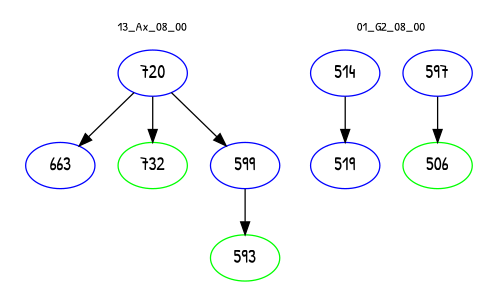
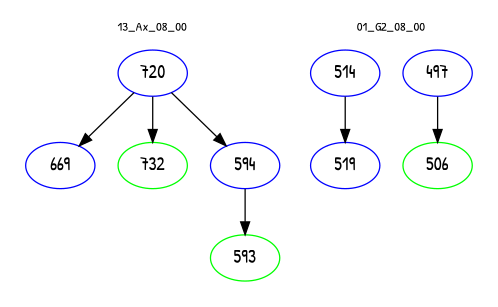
(438, 73) -> (438, 73)
(60, 166) -> (60, 166)
(245, 166) -> (245, 166)
